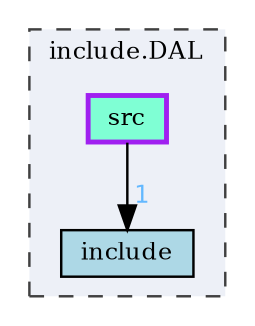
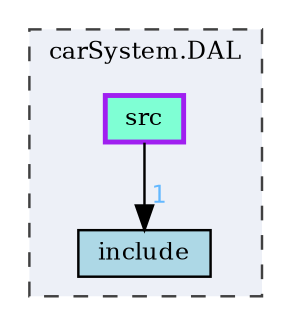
(127, 53) -> (146, 53)
